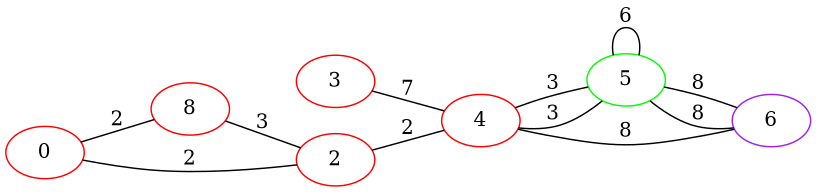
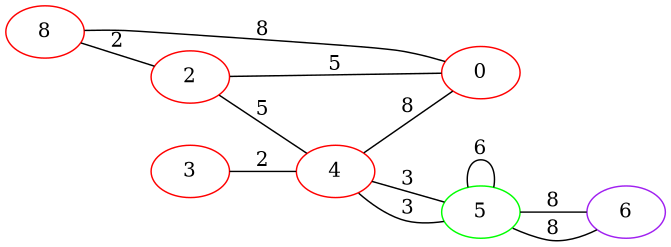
(408, 89) -> (263, 161)
(118, 120) -> (263, 30)
(263, 123) -> (118, 41)
(408, 129) -> (263, 110)
(626, 145) -> (408, 122)
(190, 159) -> (336, 65)
